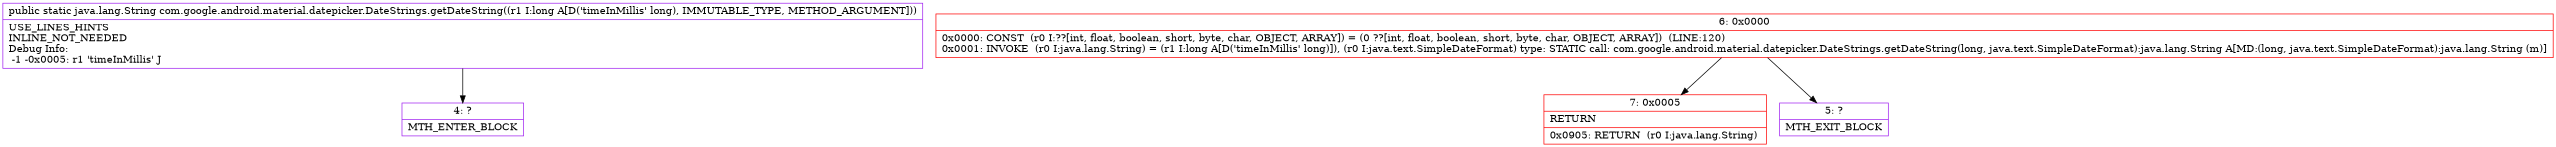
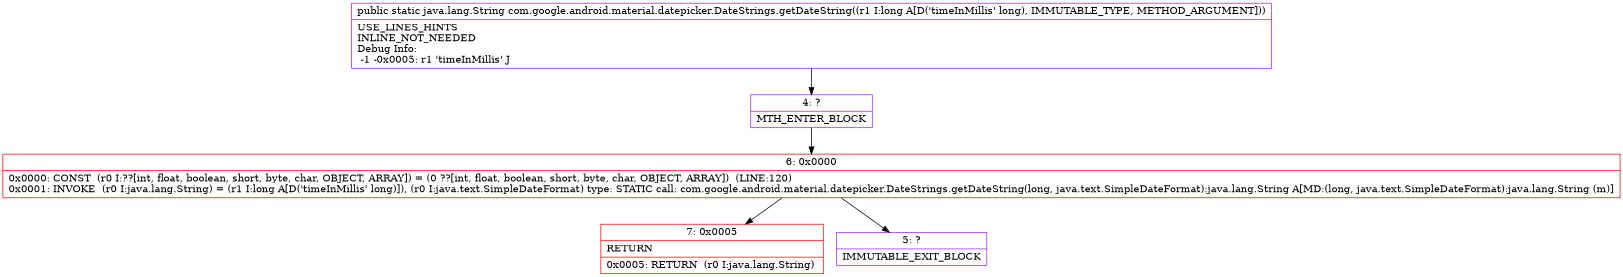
(1834, 127) -> (912, 257)
(1655, 136) -> (712, 265)
none -> (811, 137)
